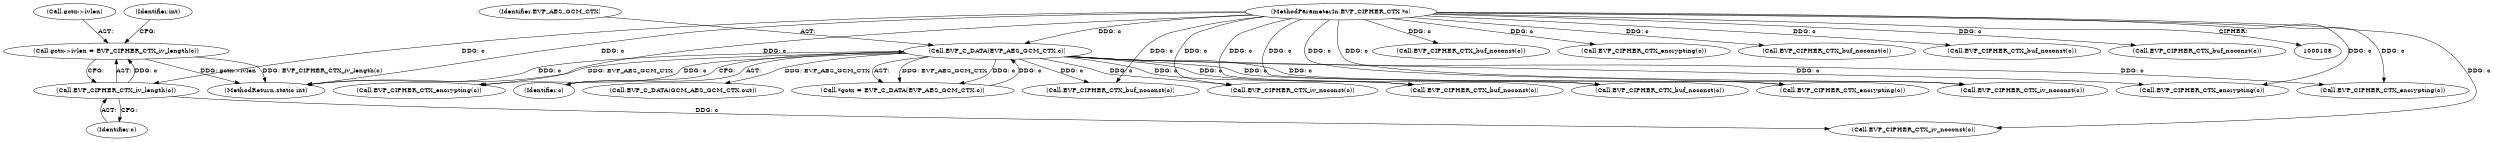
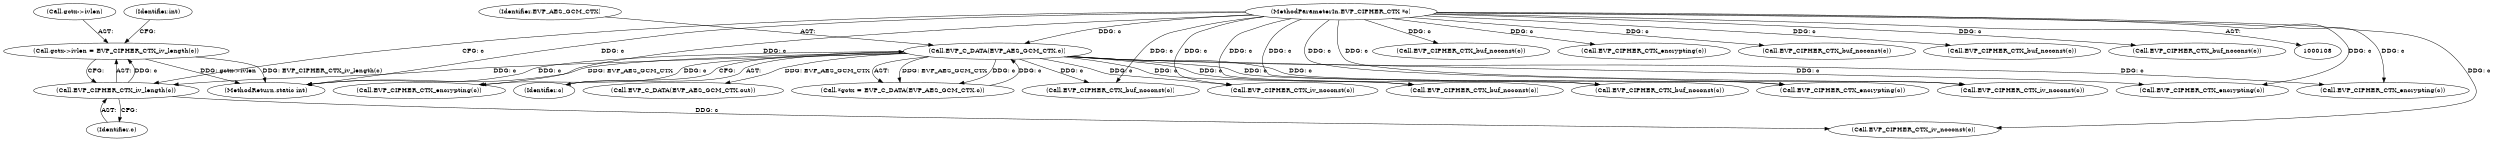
(2234, 31) -> (2234, 31)
(473, 51) -> (473, 51)
none -> (525, 66)
(683, 91) -> (683, 91)
